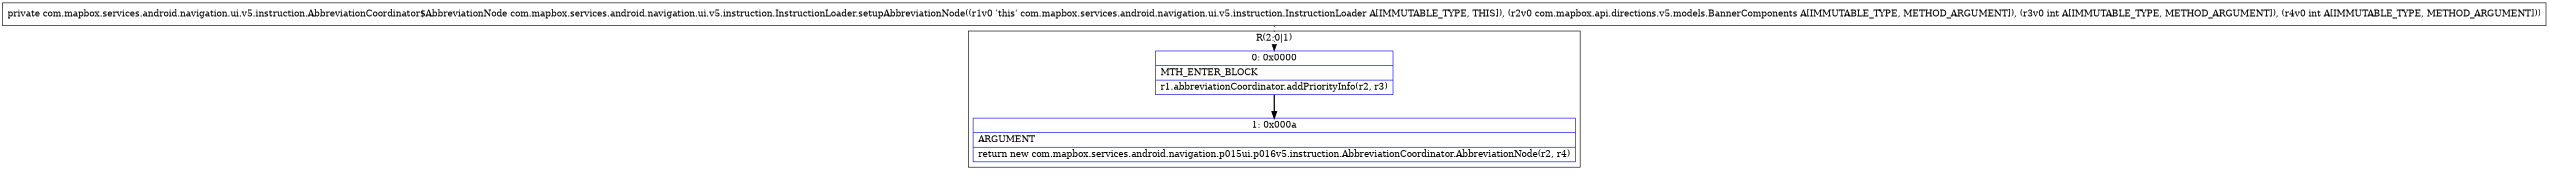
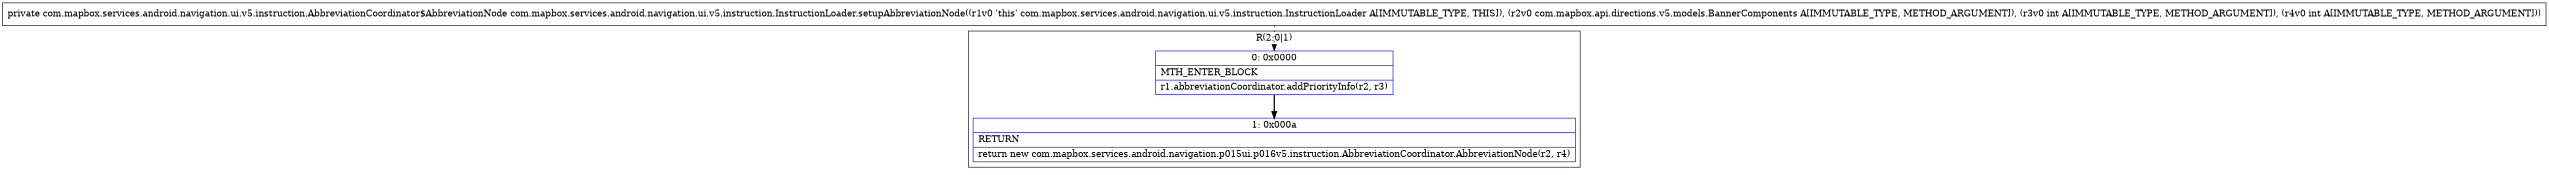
(1007, 140) -> (999, 140)
